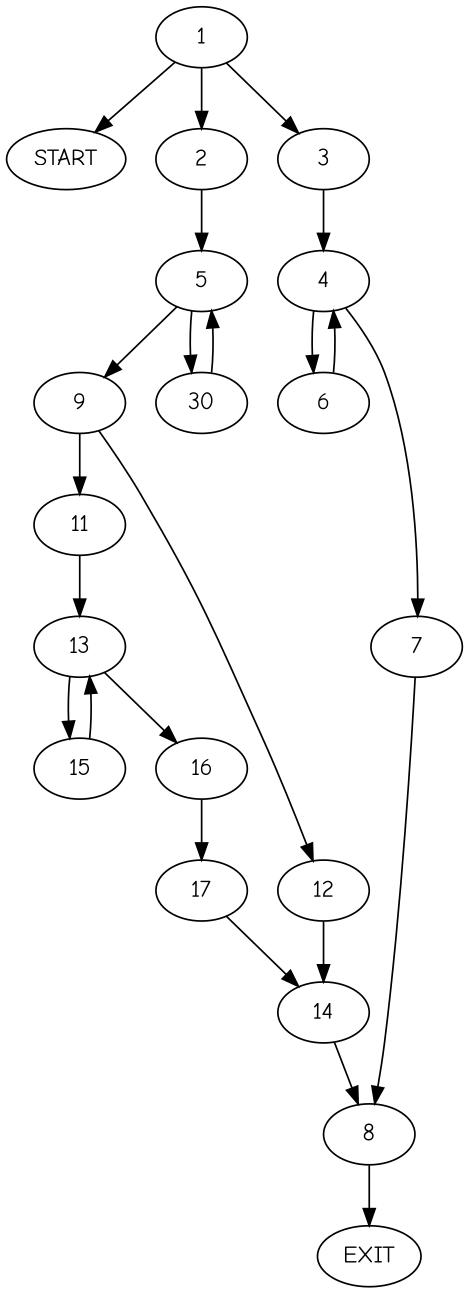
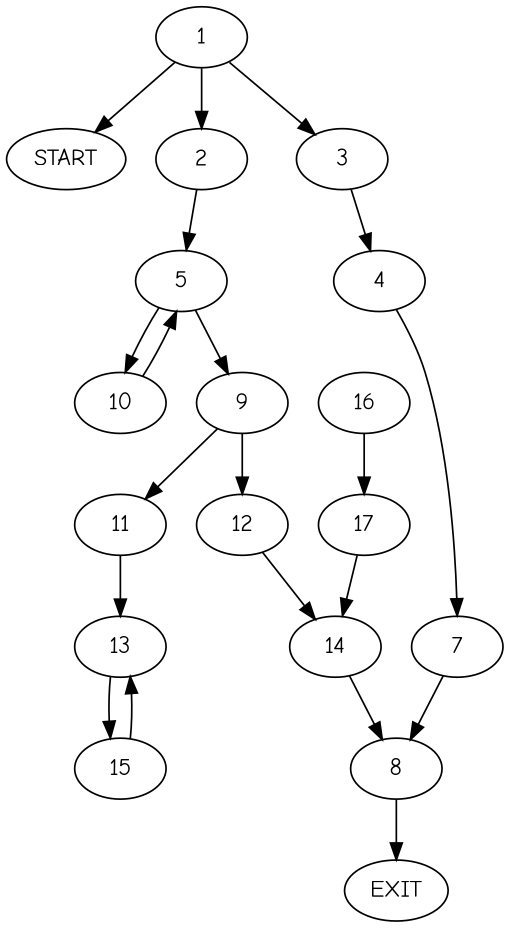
(202, 403) -> (120, 403)
(324, 403) -> none
(134, 702) -> none
